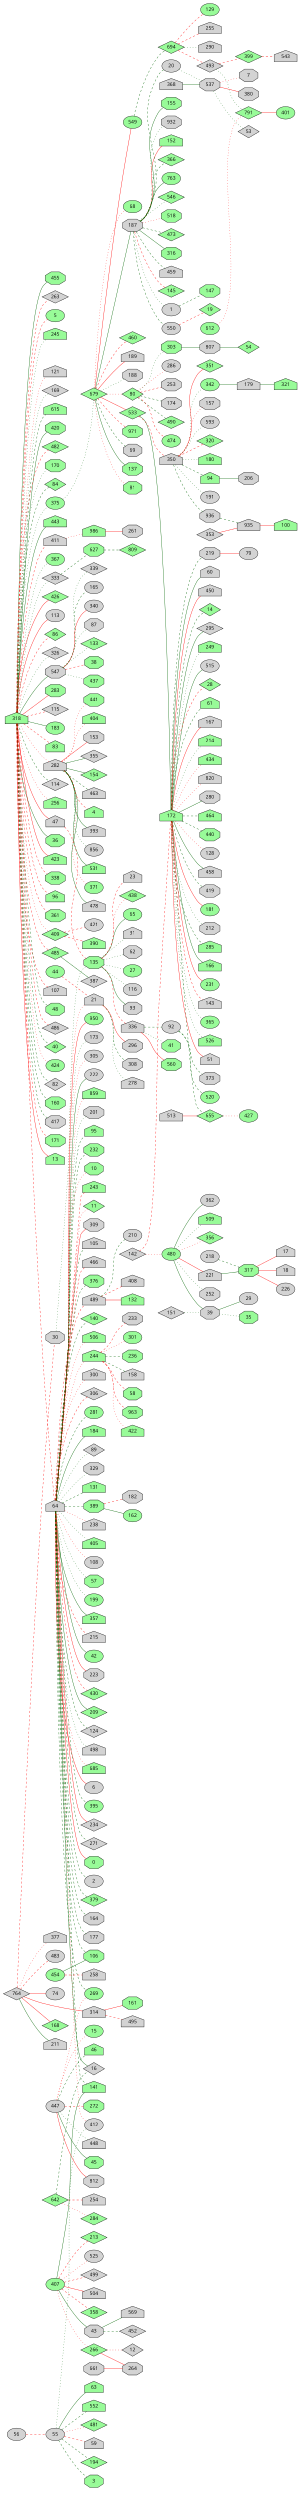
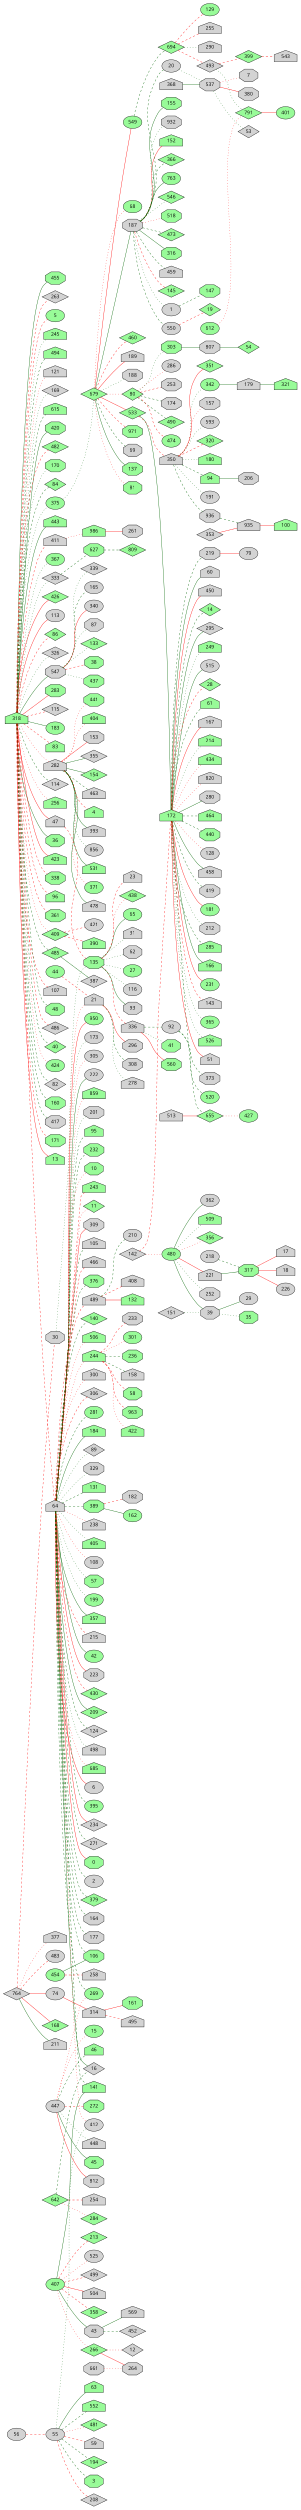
none -> (55, 353)
(22, 839) -> (22, 839)
(53, 2006) -> (77, 2004)
(113, 2369) -> (113, 2369)
none -> (94, 2500)
